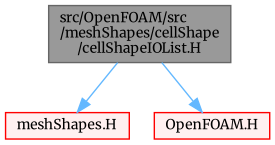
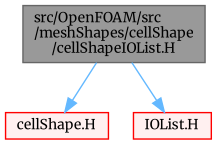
(67, 126) -> (57, 126)
(212, 126) -> (172, 126)
